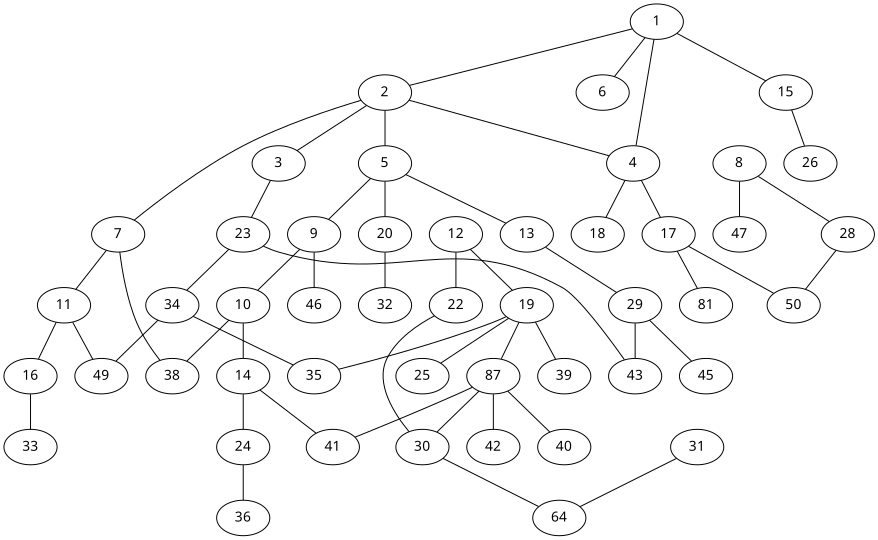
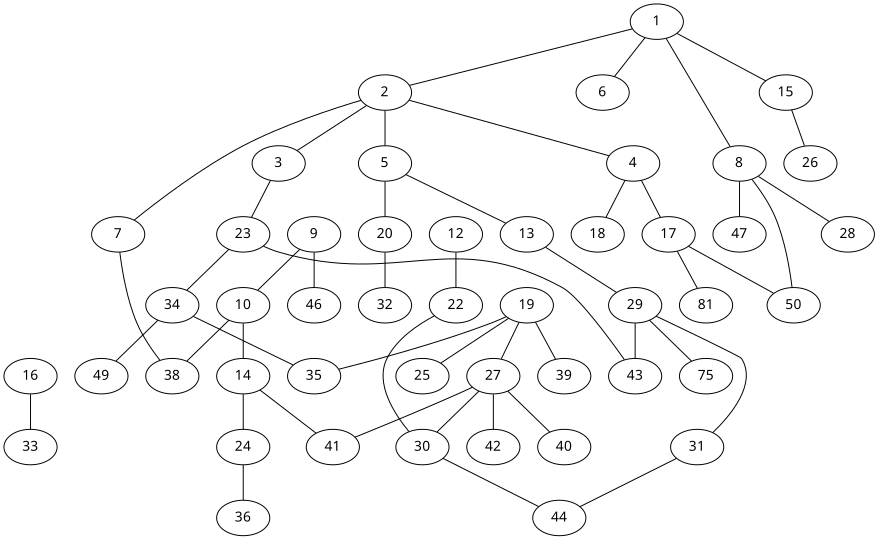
(645, 93) -> (698, 92)
(350, 199) -> none
(491, 270) -> none
(821, 270) -> (780, 230)
(64, 305) -> none
none -> (737, 356)
(493, 376) -> (493, 376)
(706, 376) -> (706, 376)
(559, 518) -> (559, 518)
